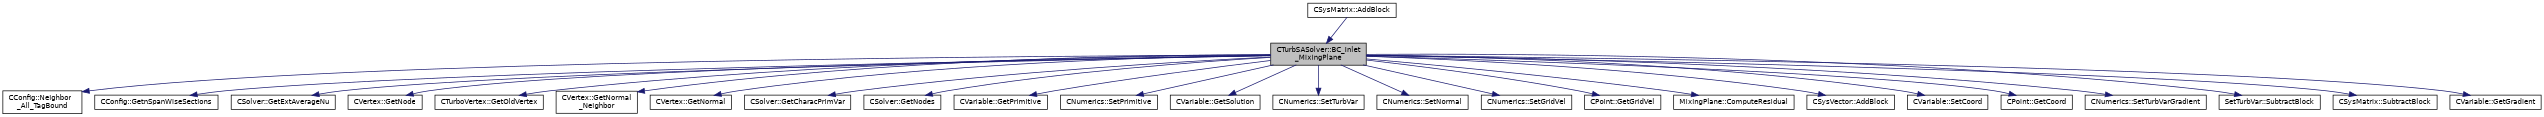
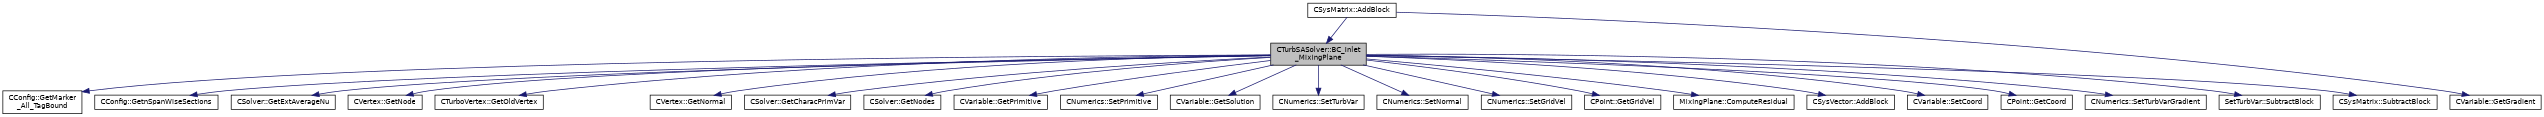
(1997, 67) -> (1930, 39)
(42, 102) -> (42, 102)
(597, 102) -> none
